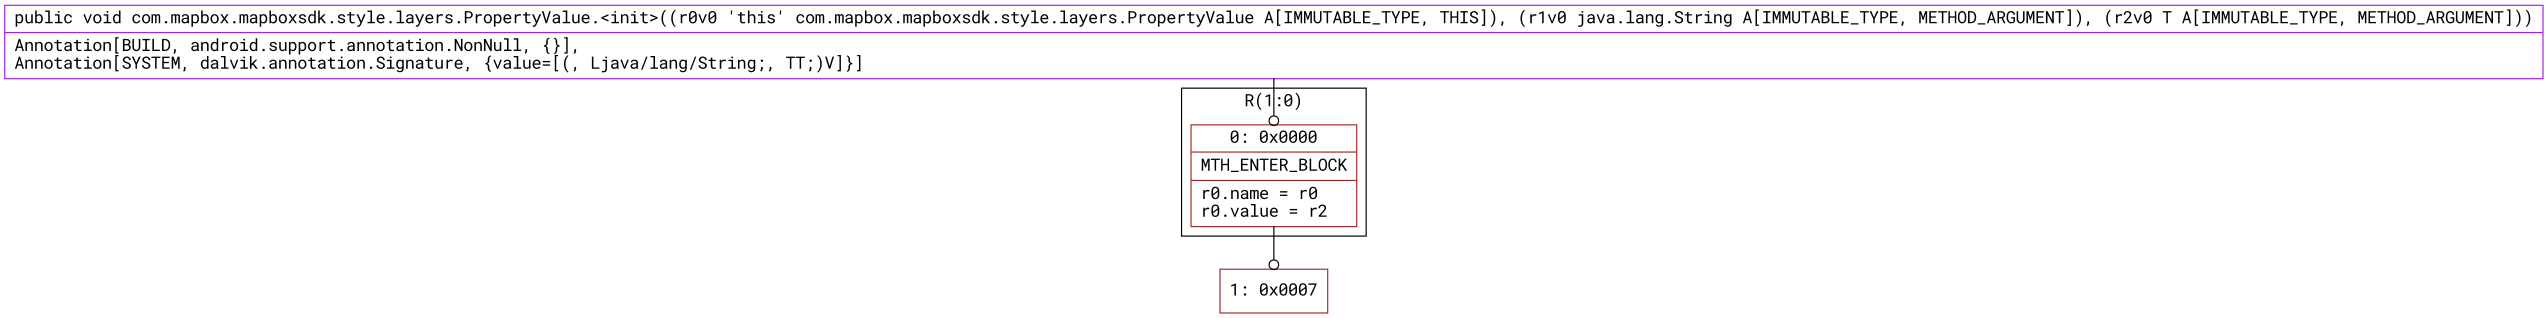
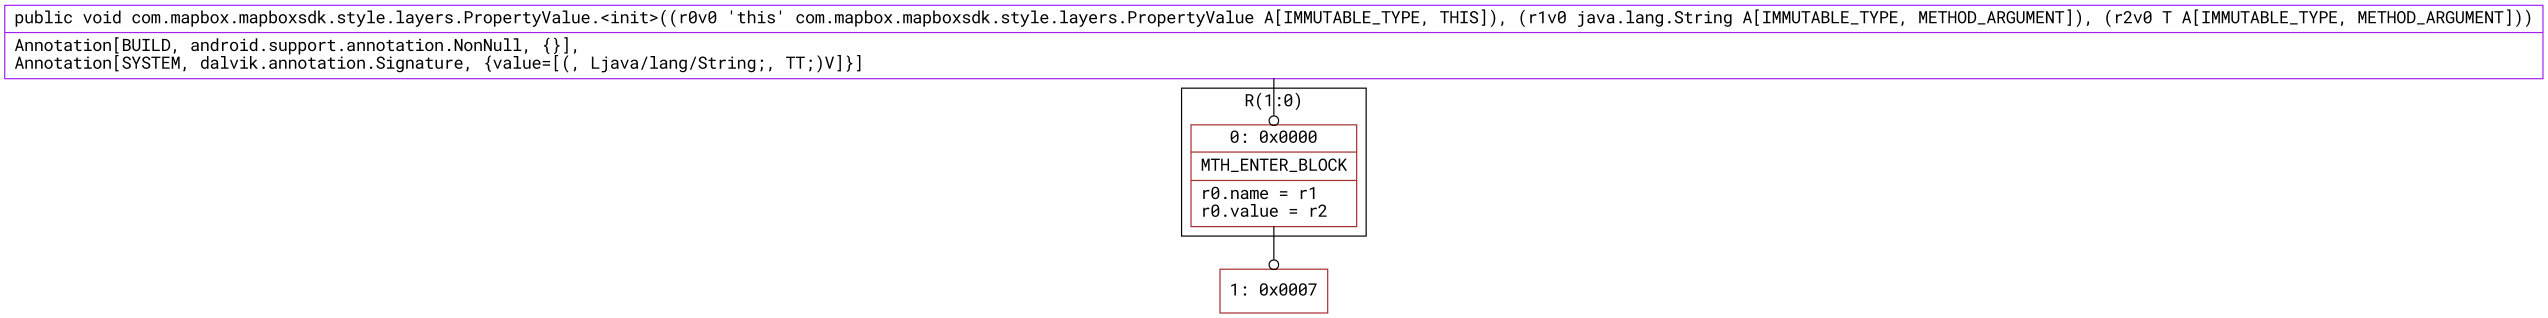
(1260, 194) -> (1260, 194)
